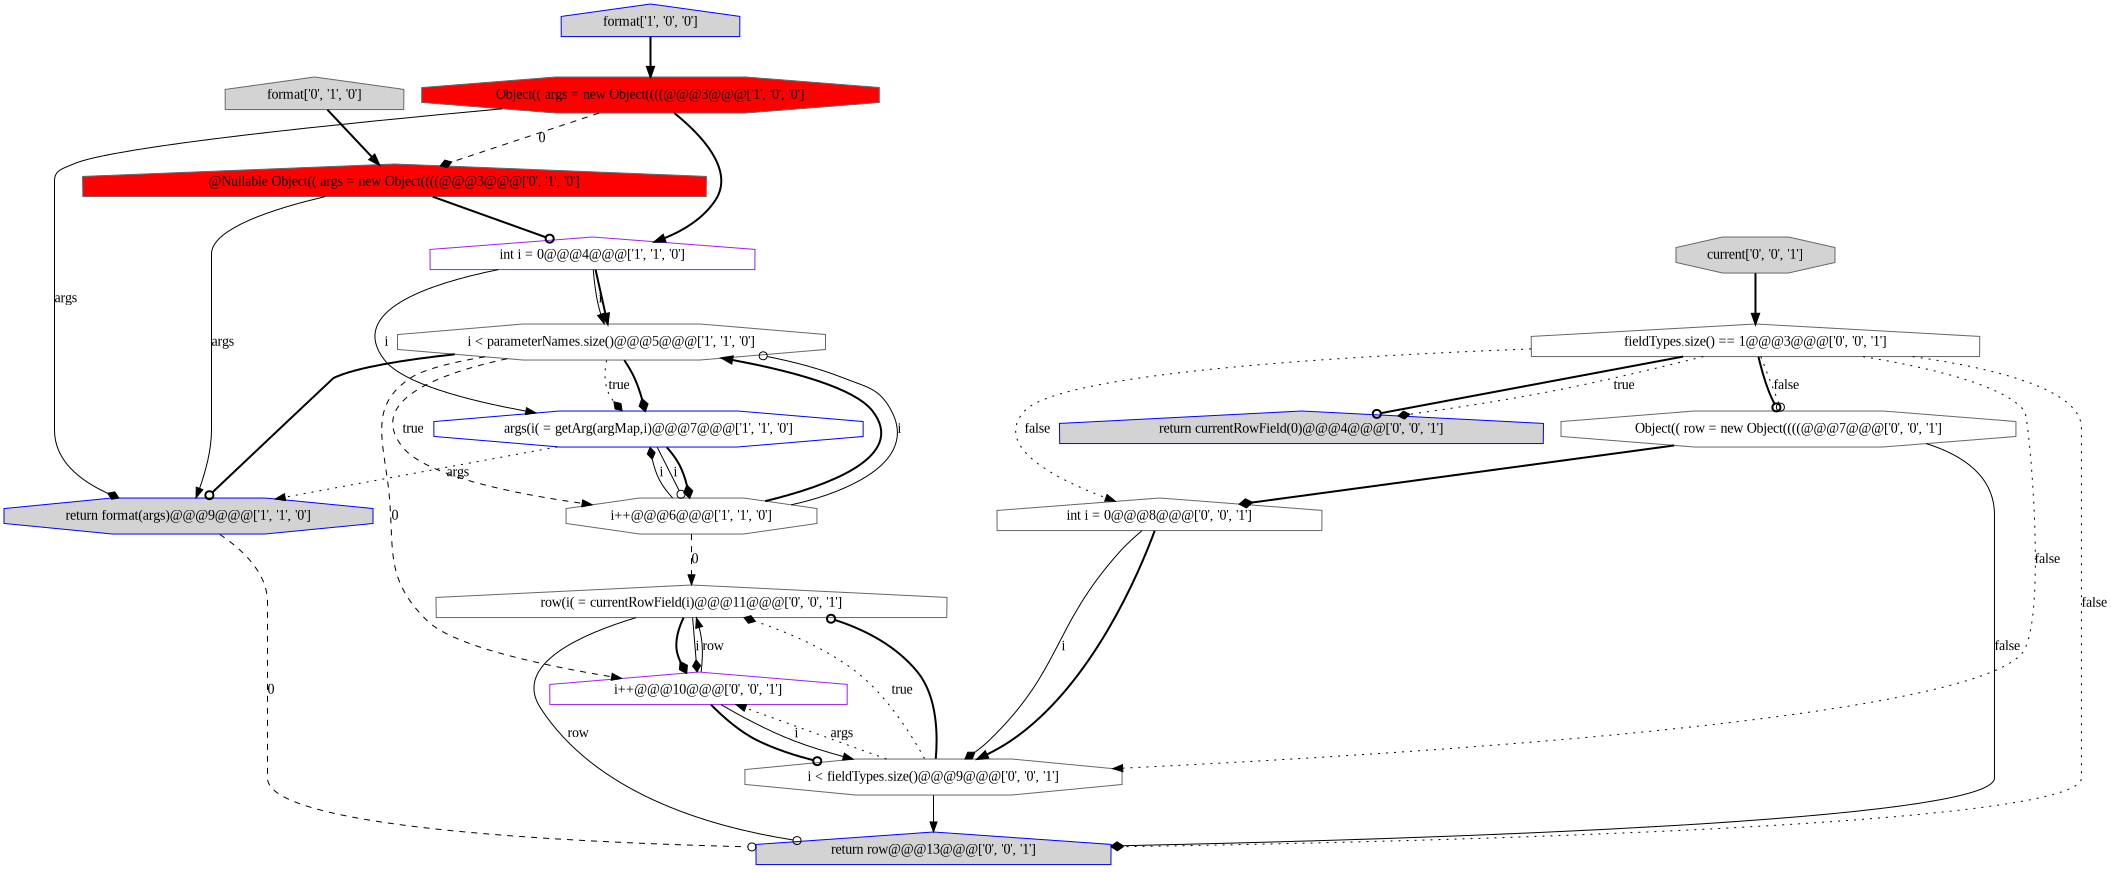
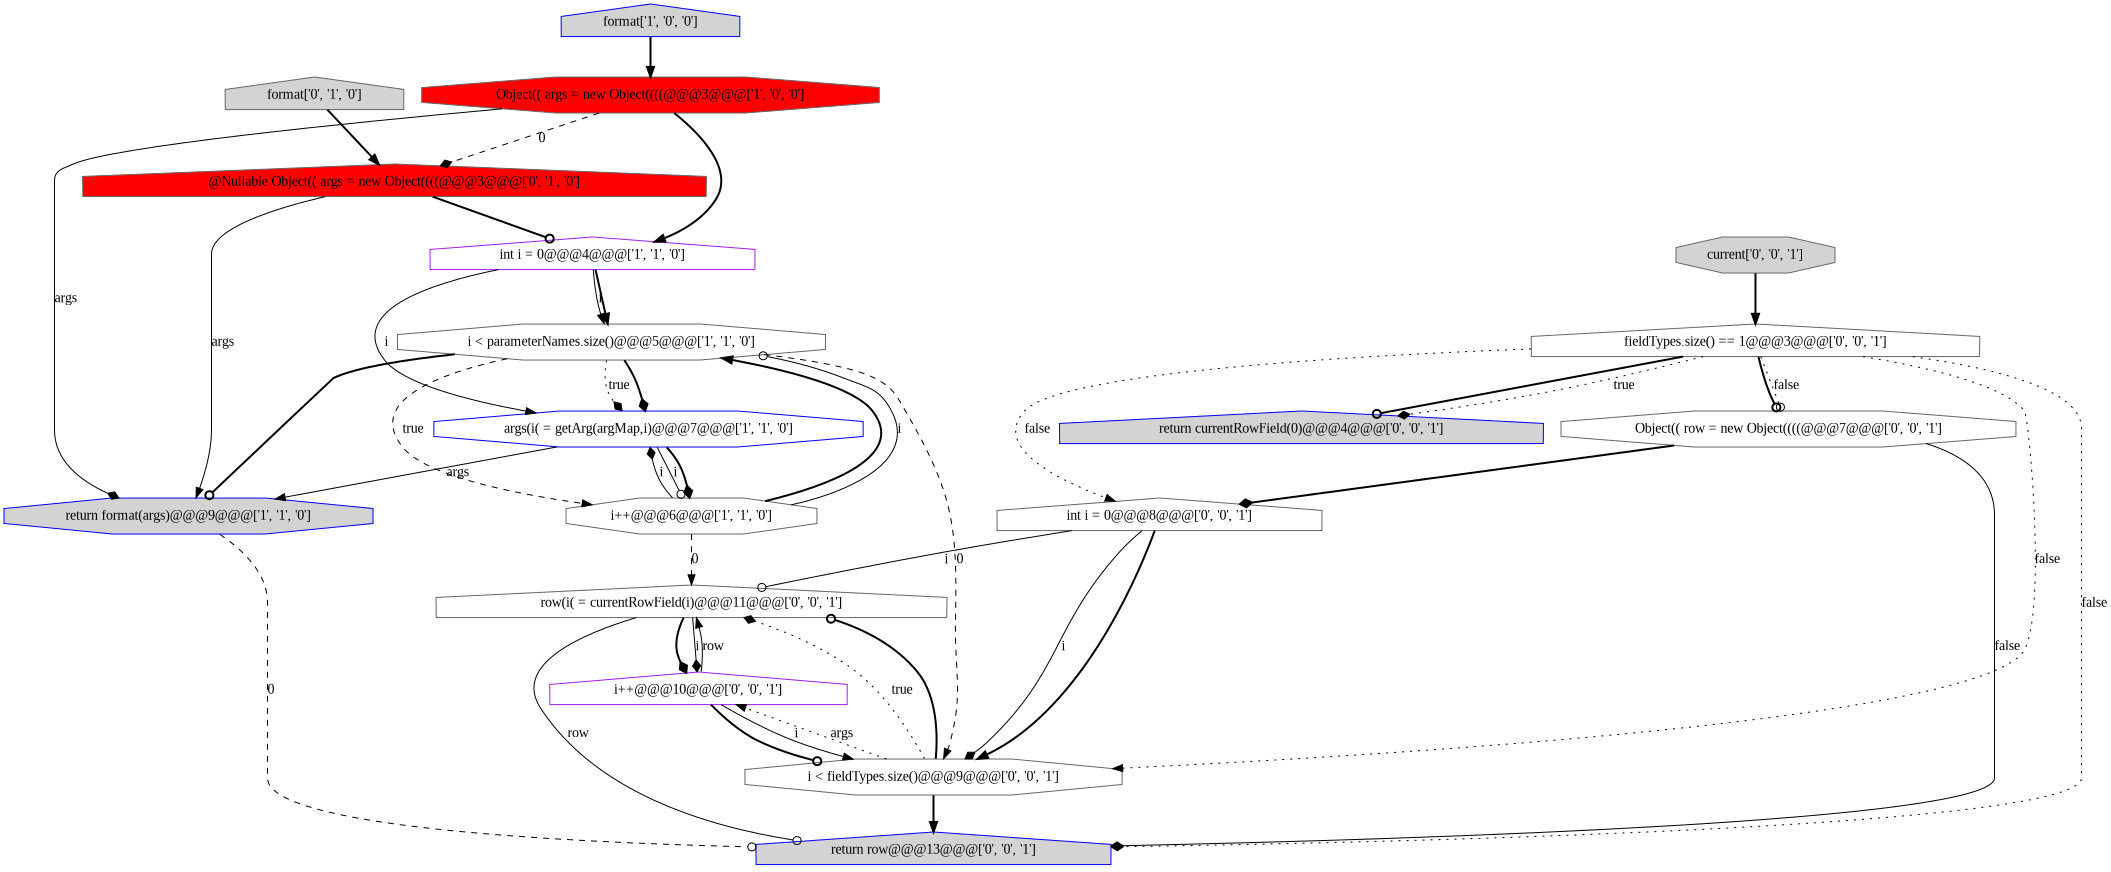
(421, 472) -> (421, 472)
(393, 557) -> (945, 497)
none -> (919, 557)
(934, 809) -> (934, 809)
